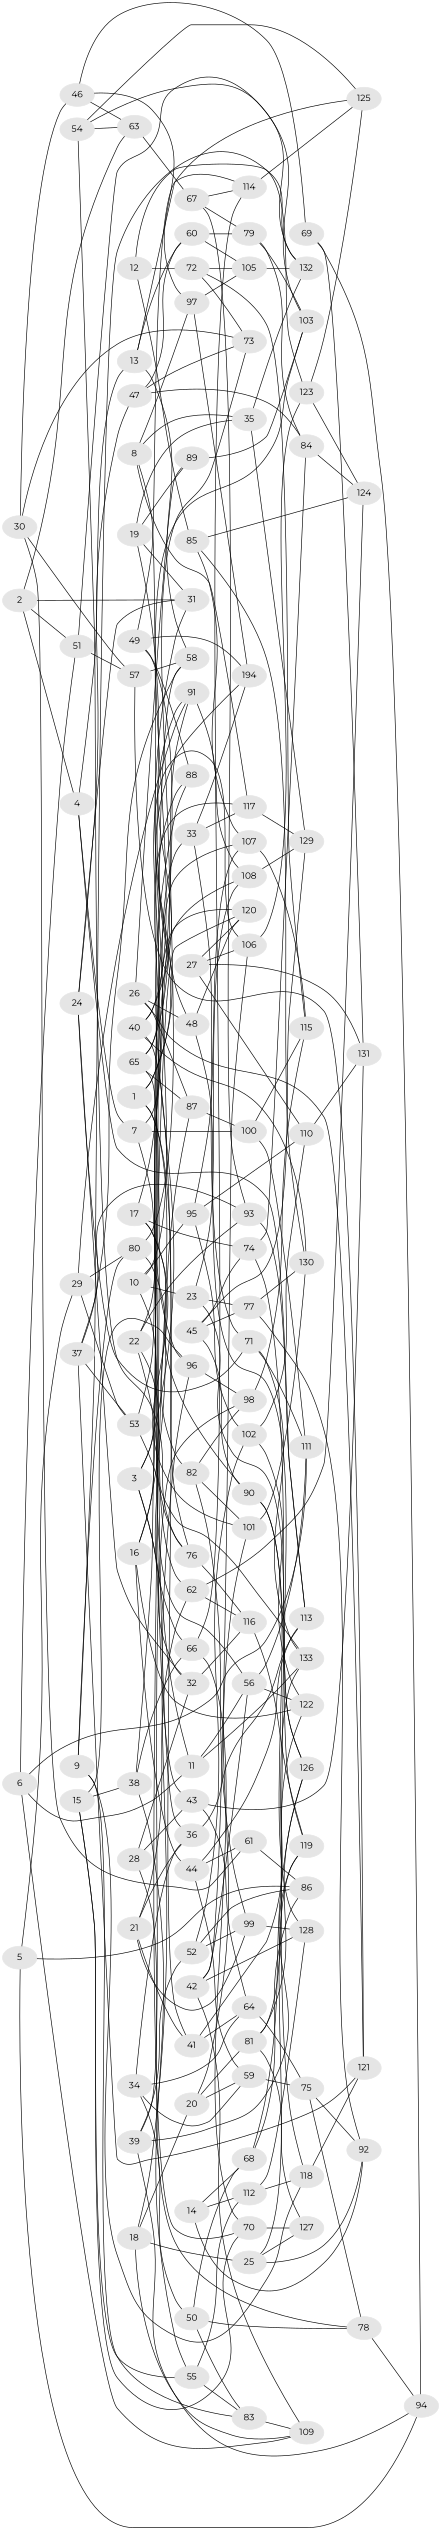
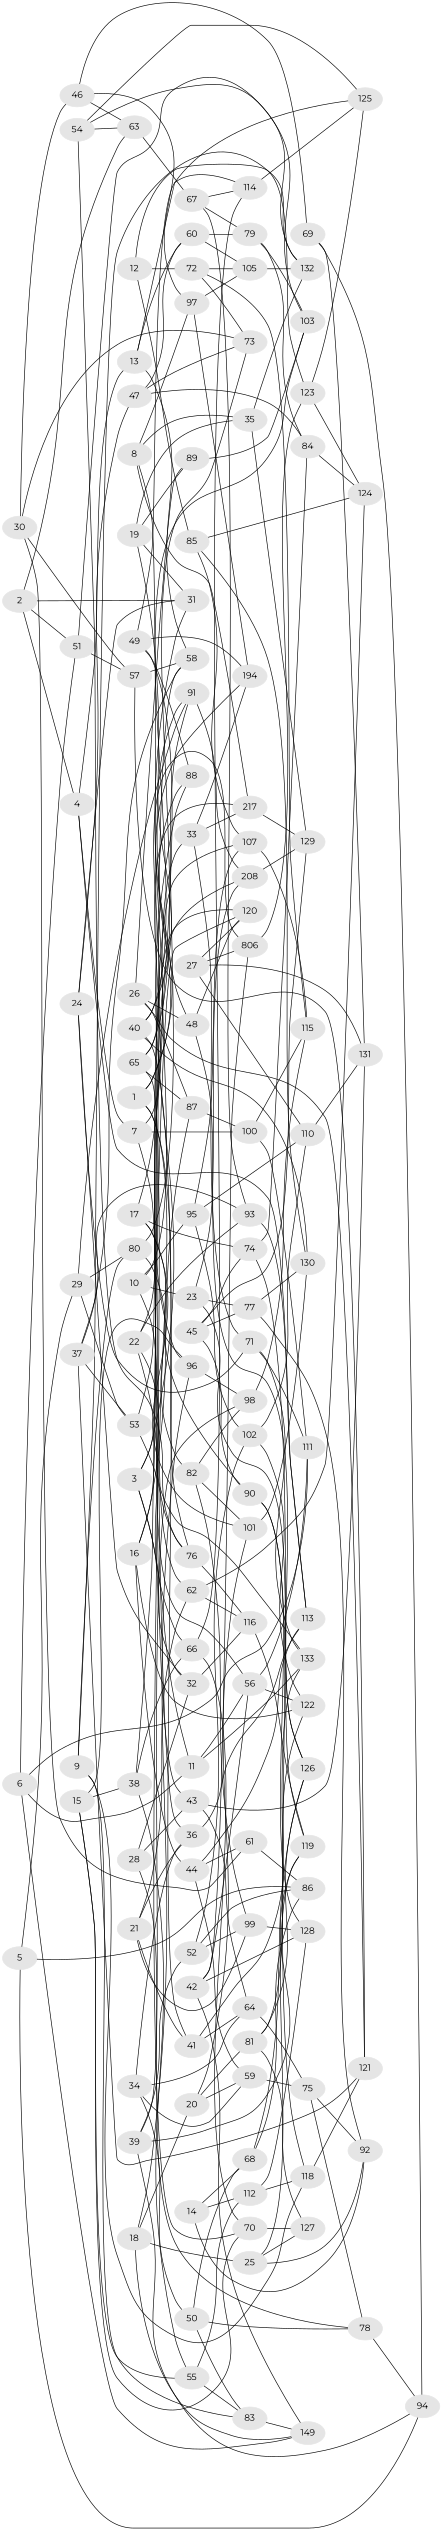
(249, 807) -> (250, 807)
(249, 876) -> (250, 877)
(249, 945) -> (250, 946)
(307, 2433) -> (308, 2433)
